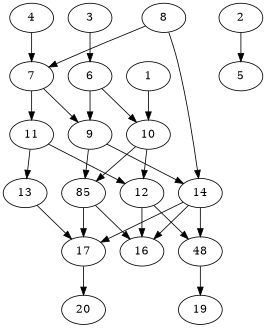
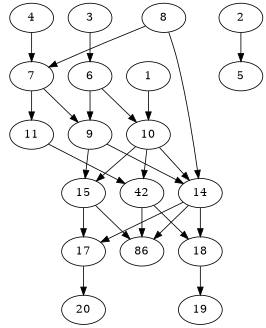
none -> (172, 161)
(25, 193) -> none
(84, 193) -> (84, 193)
(142, 193) -> (142, 193)
(142, 251) -> (142, 251)
(200, 251) -> (200, 251)
